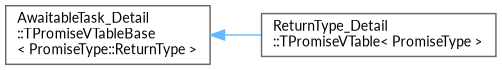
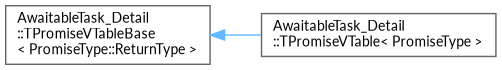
(379, 35) -> (379, 35)
